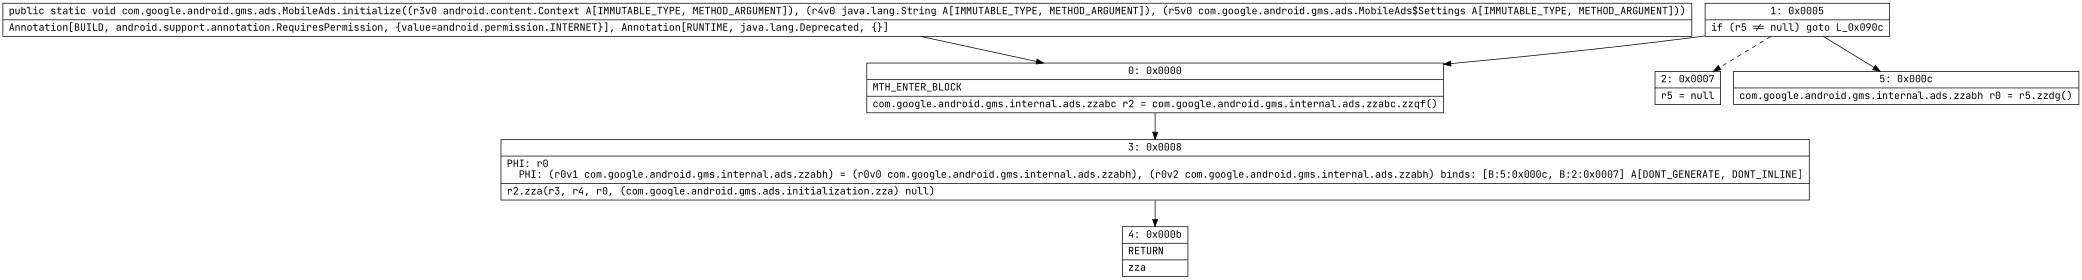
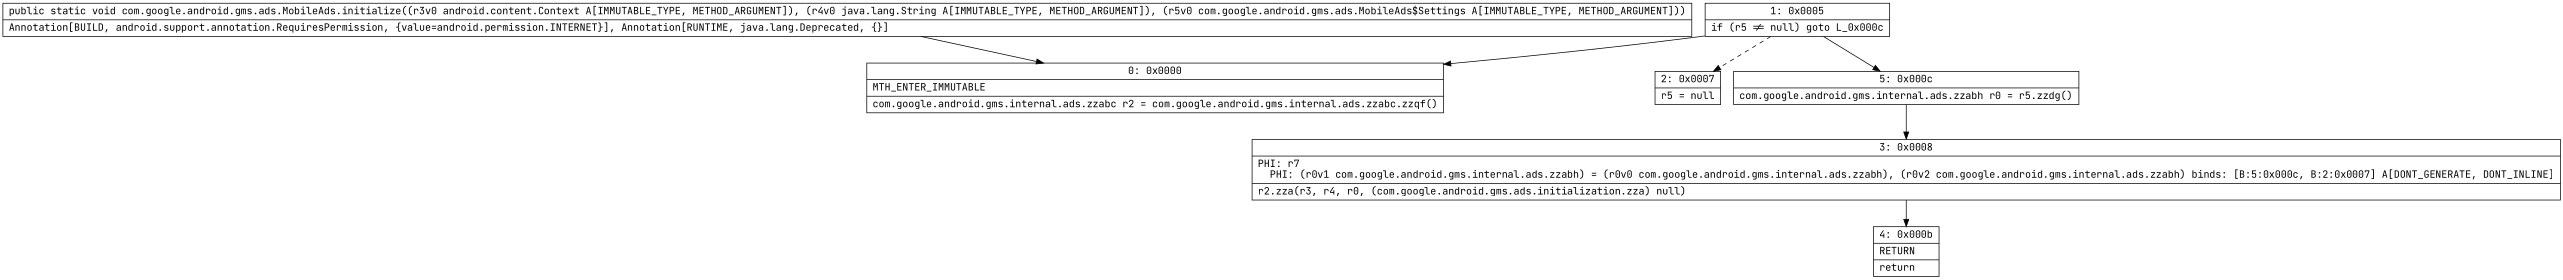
(1797, 28) -> (1797, 28)
(917, 88) -> (929, 88)
(1155, 123) -> (1906, 118)
(531, 164) -> (1282, 164)
(1137, 268) -> (1897, 268)
